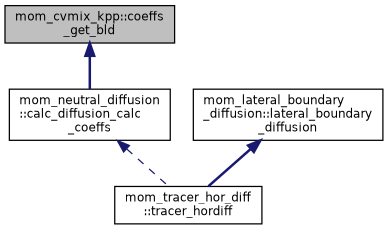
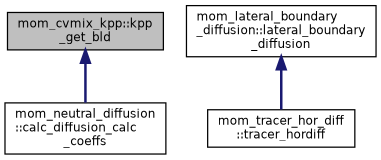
(90, 24) -> (85, 31)
(148, 168) -> none
